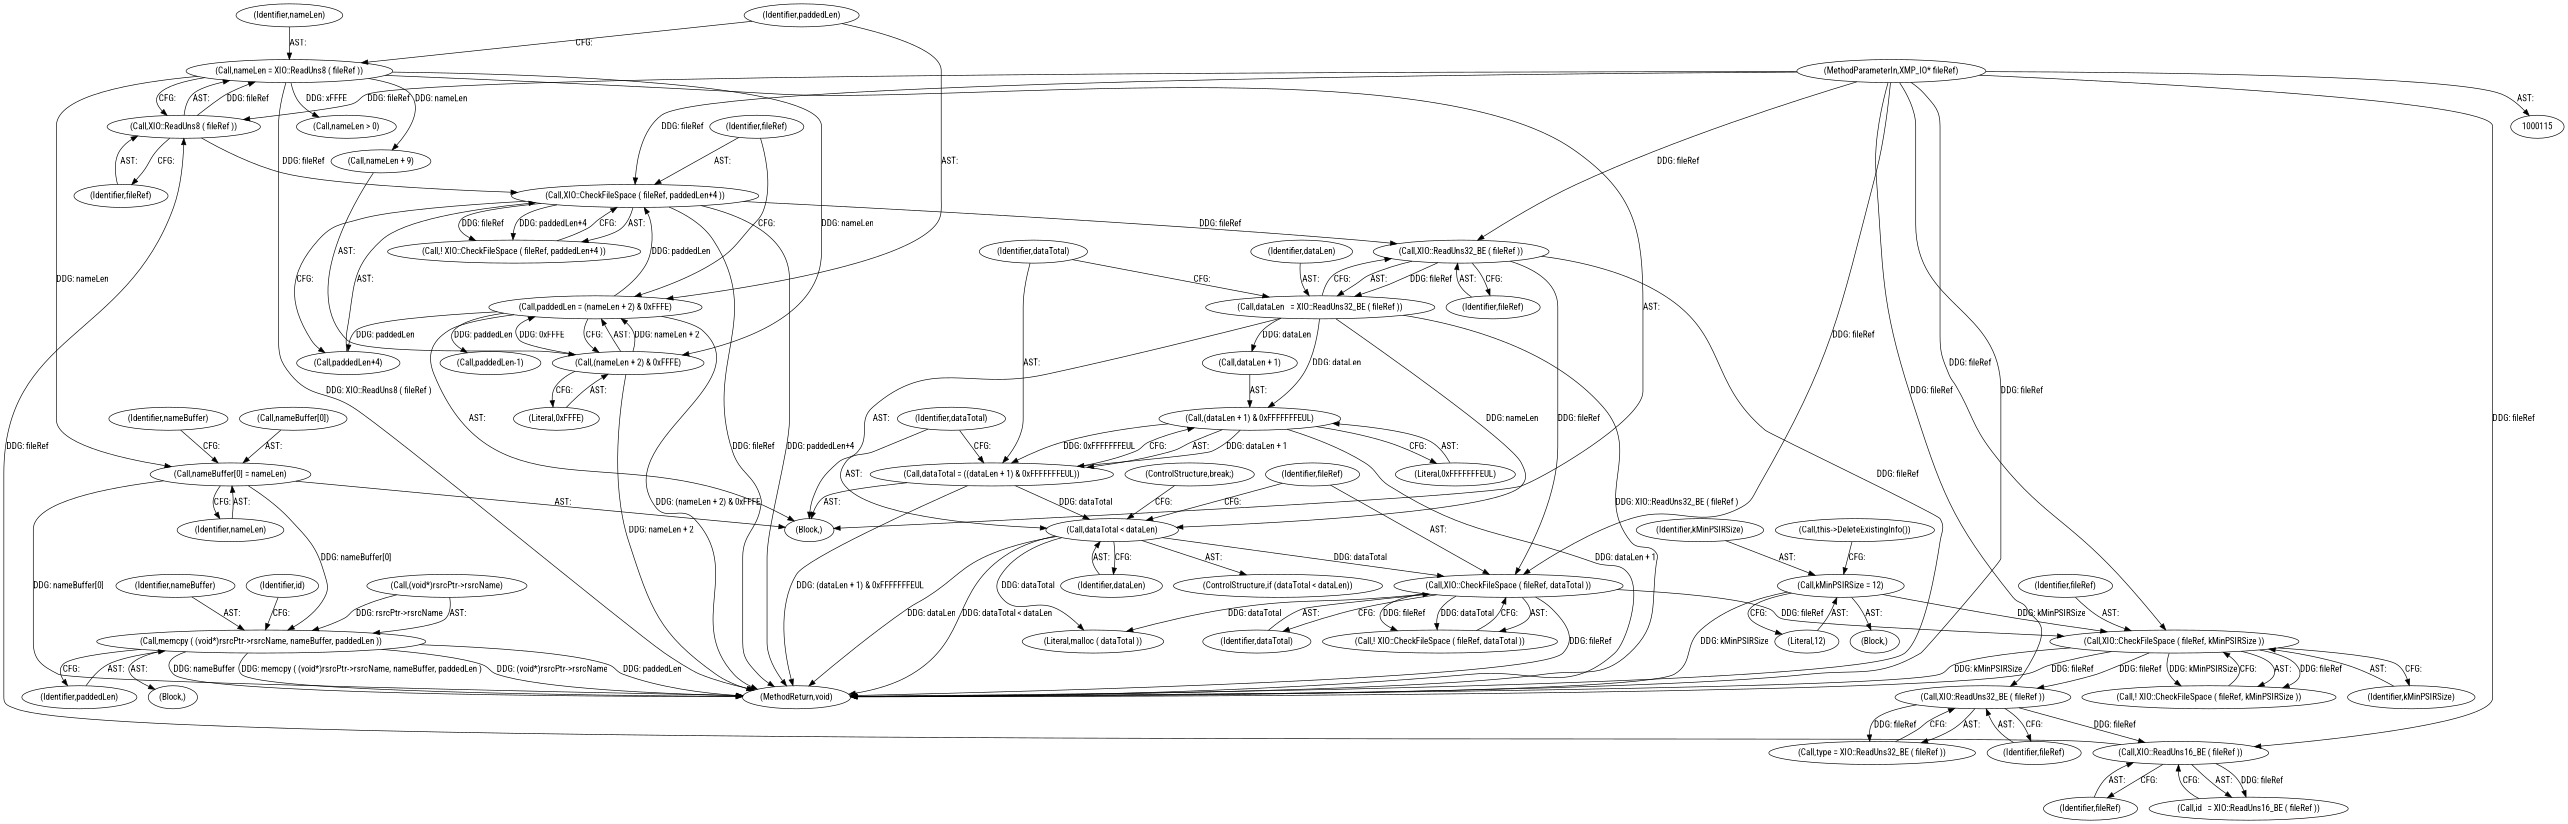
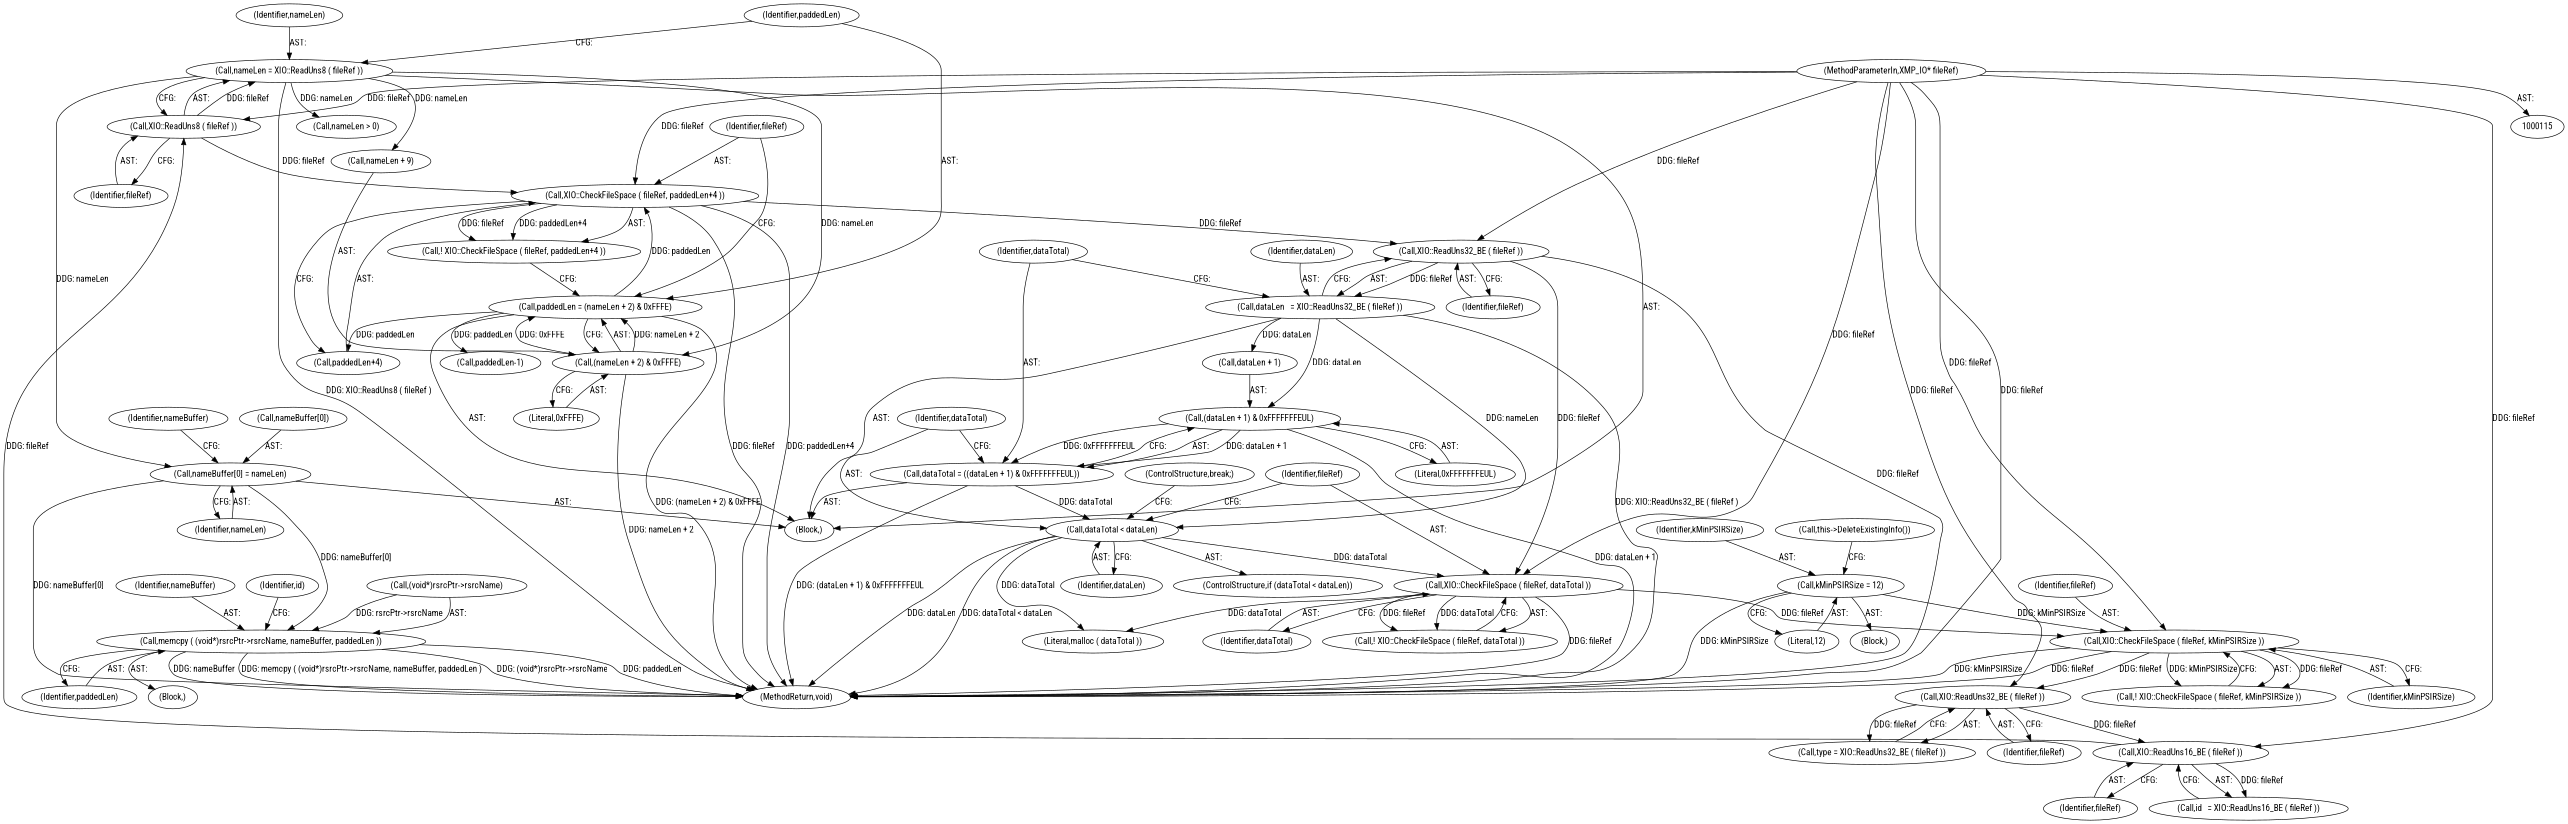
(327, 99) -> (327, 99)
(586, 229) -> (552, 278)
